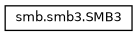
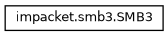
(69, 18) -> (84, 18)
